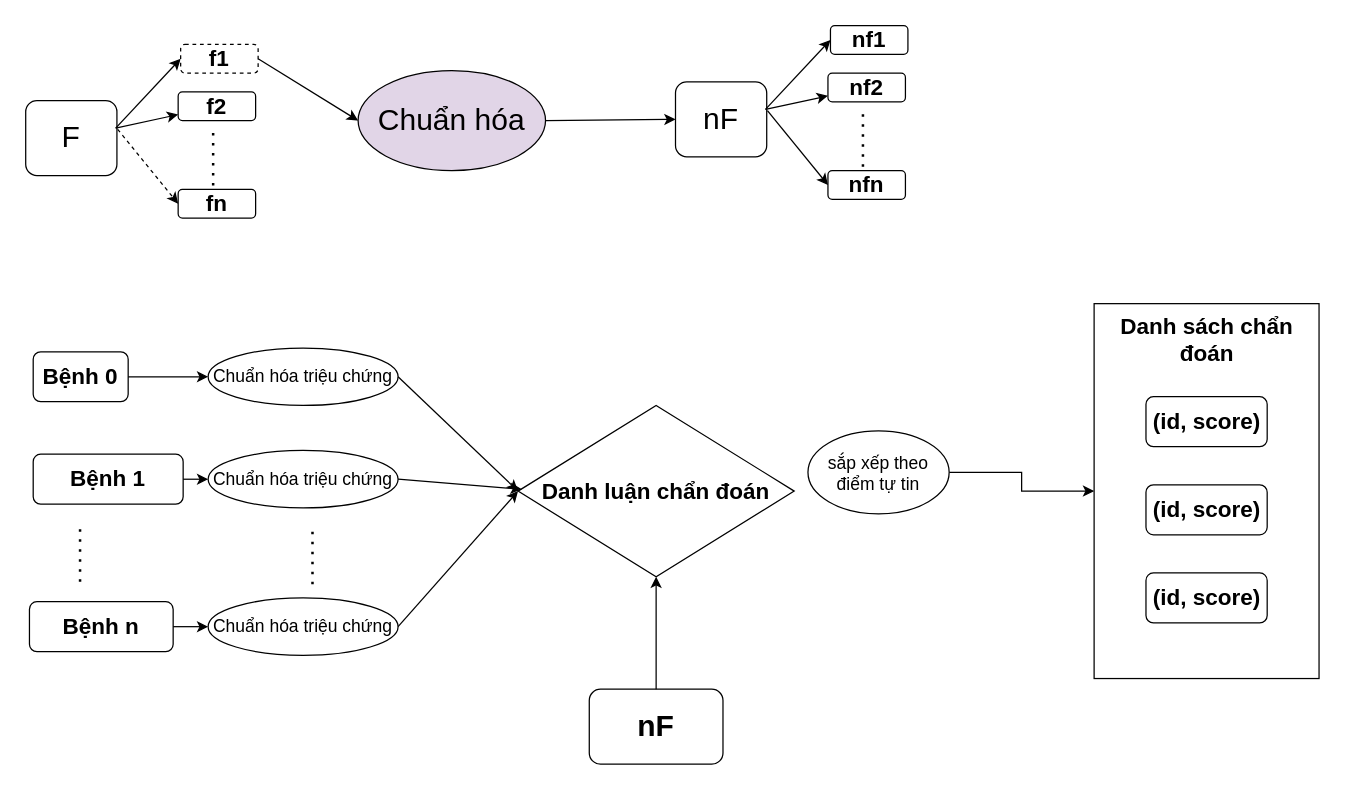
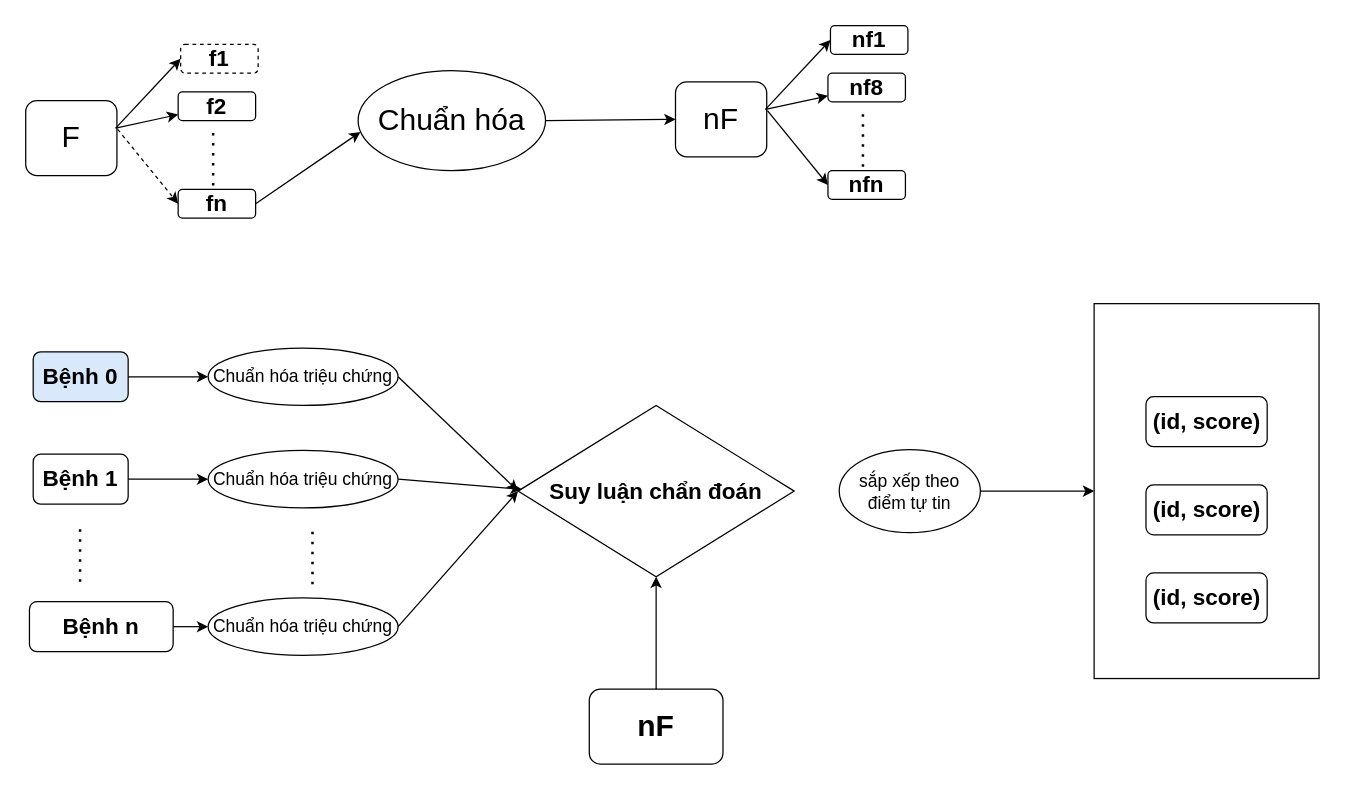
(304, 87) -> none
(867, 88) -> (867, 88)
(452, 121) -> (452, 121)
none -> (304, 170)
(1207, 341) -> none
(81, 377) -> (81, 377)
(879, 473) -> (910, 491)
(108, 479) -> (81, 479)
(656, 492) -> (656, 492)
